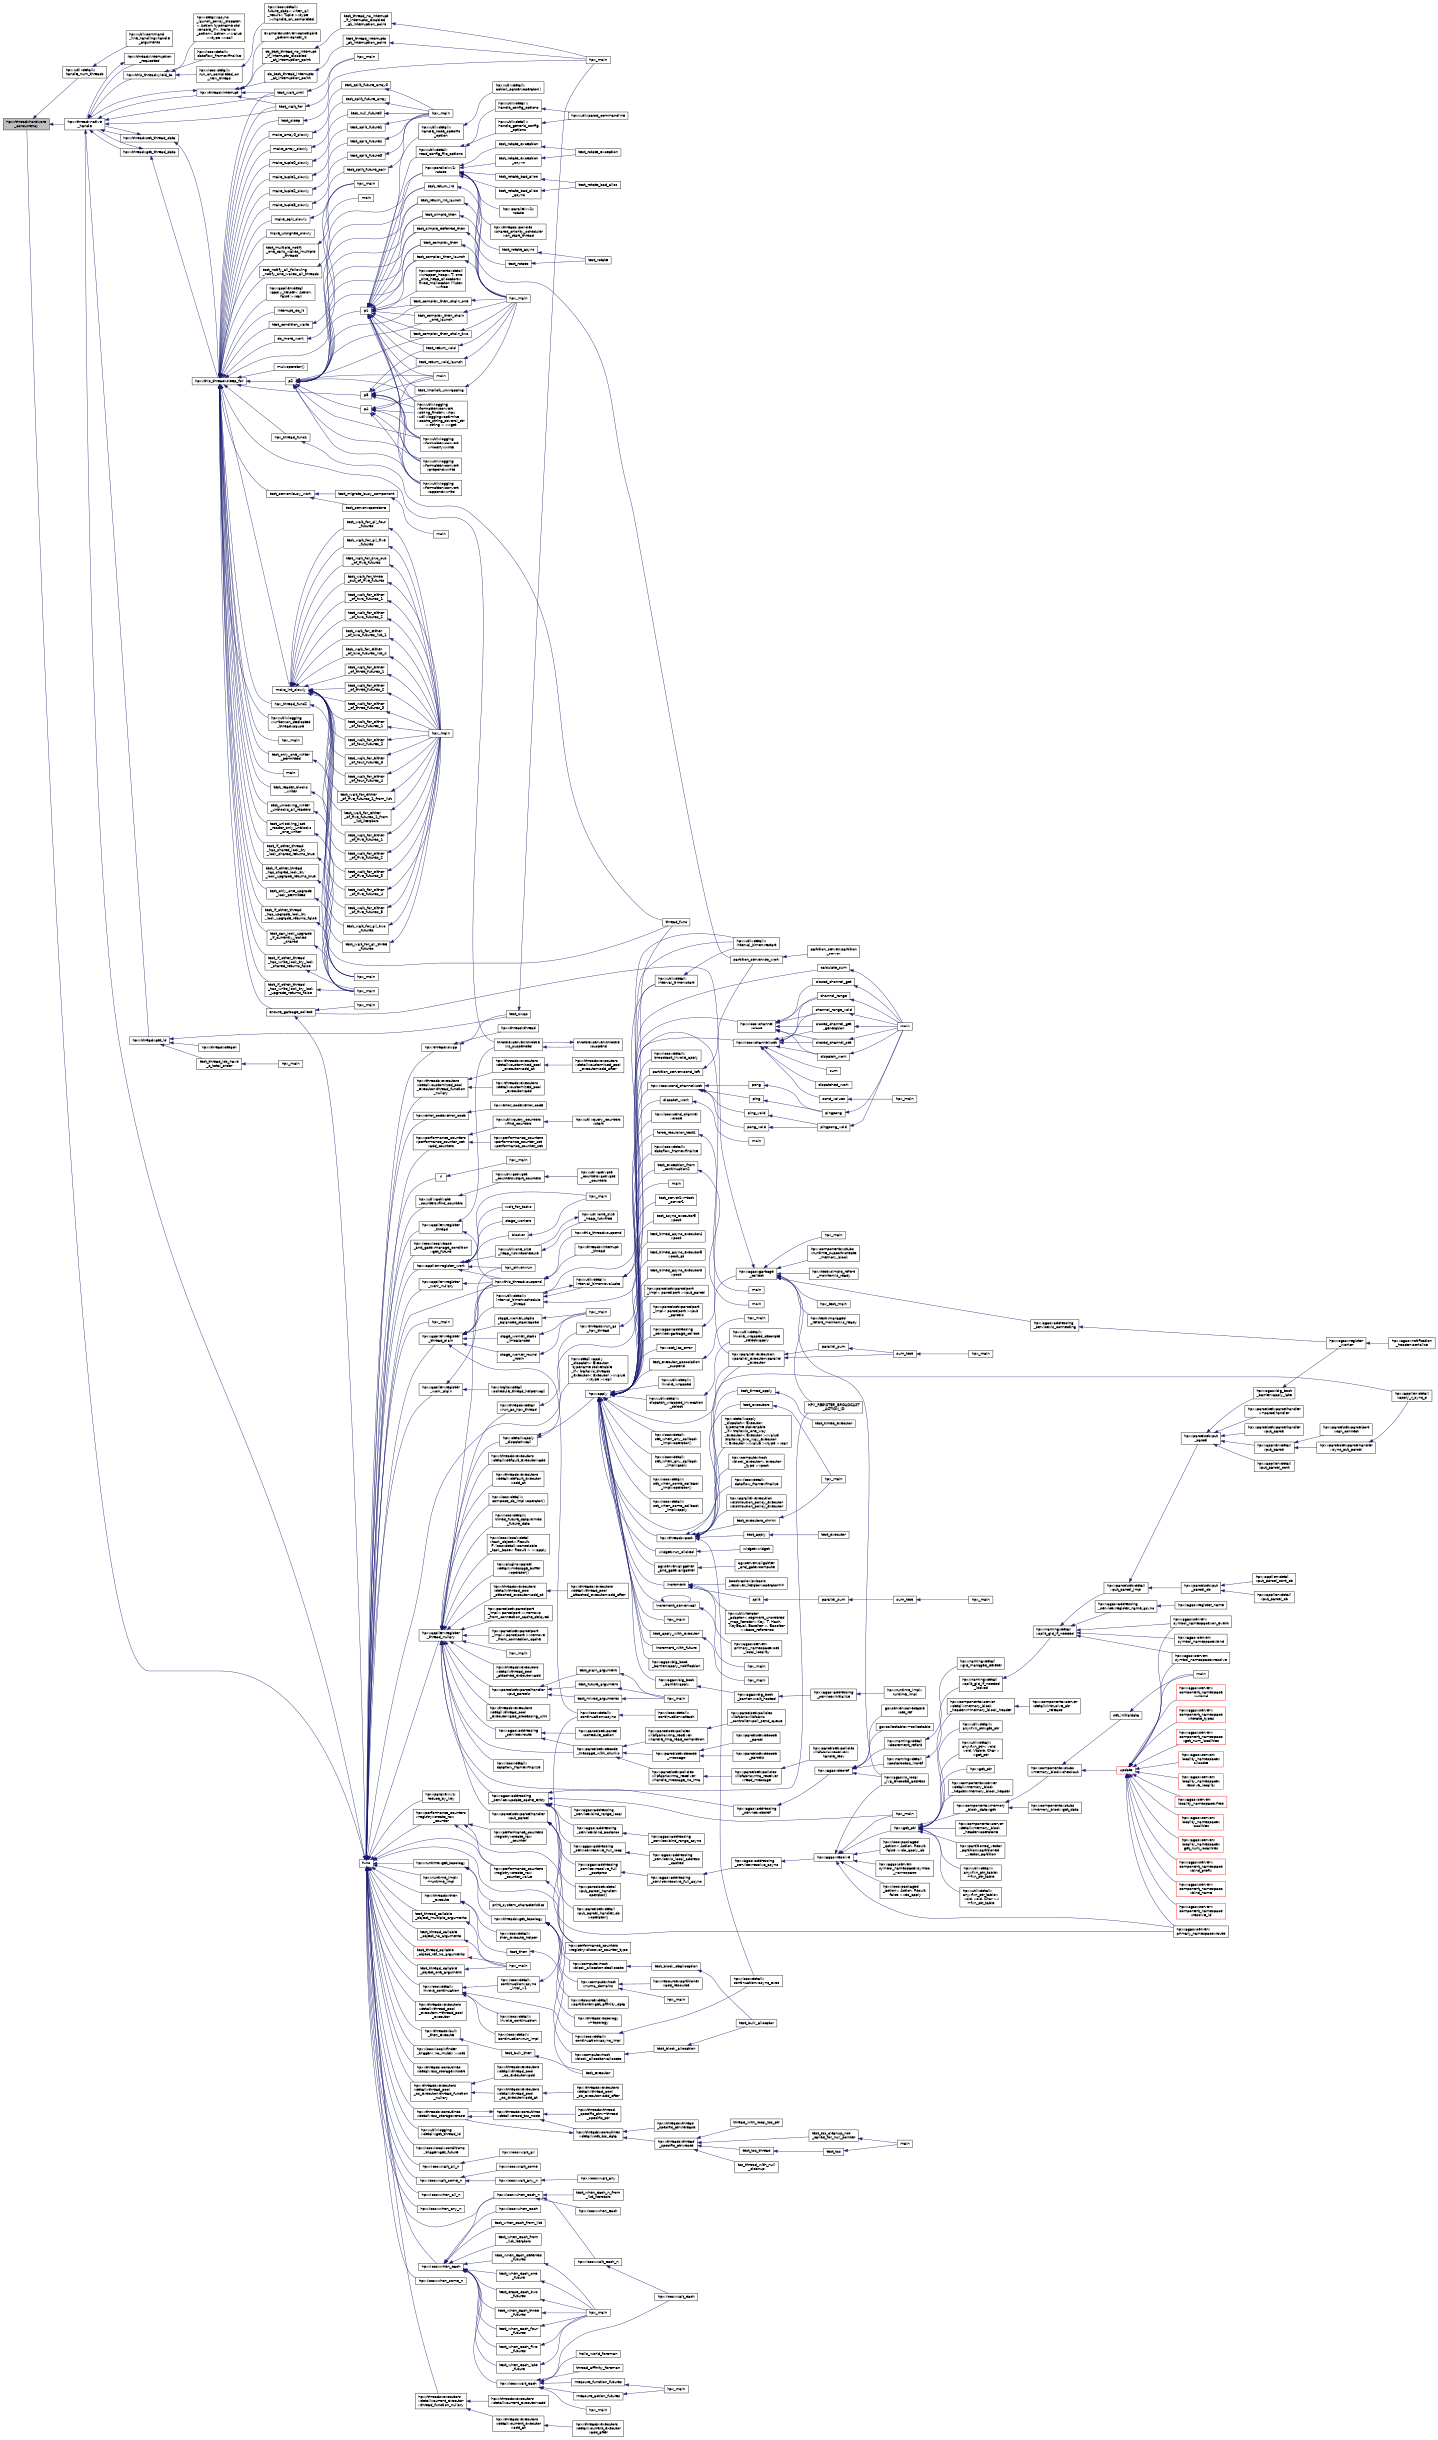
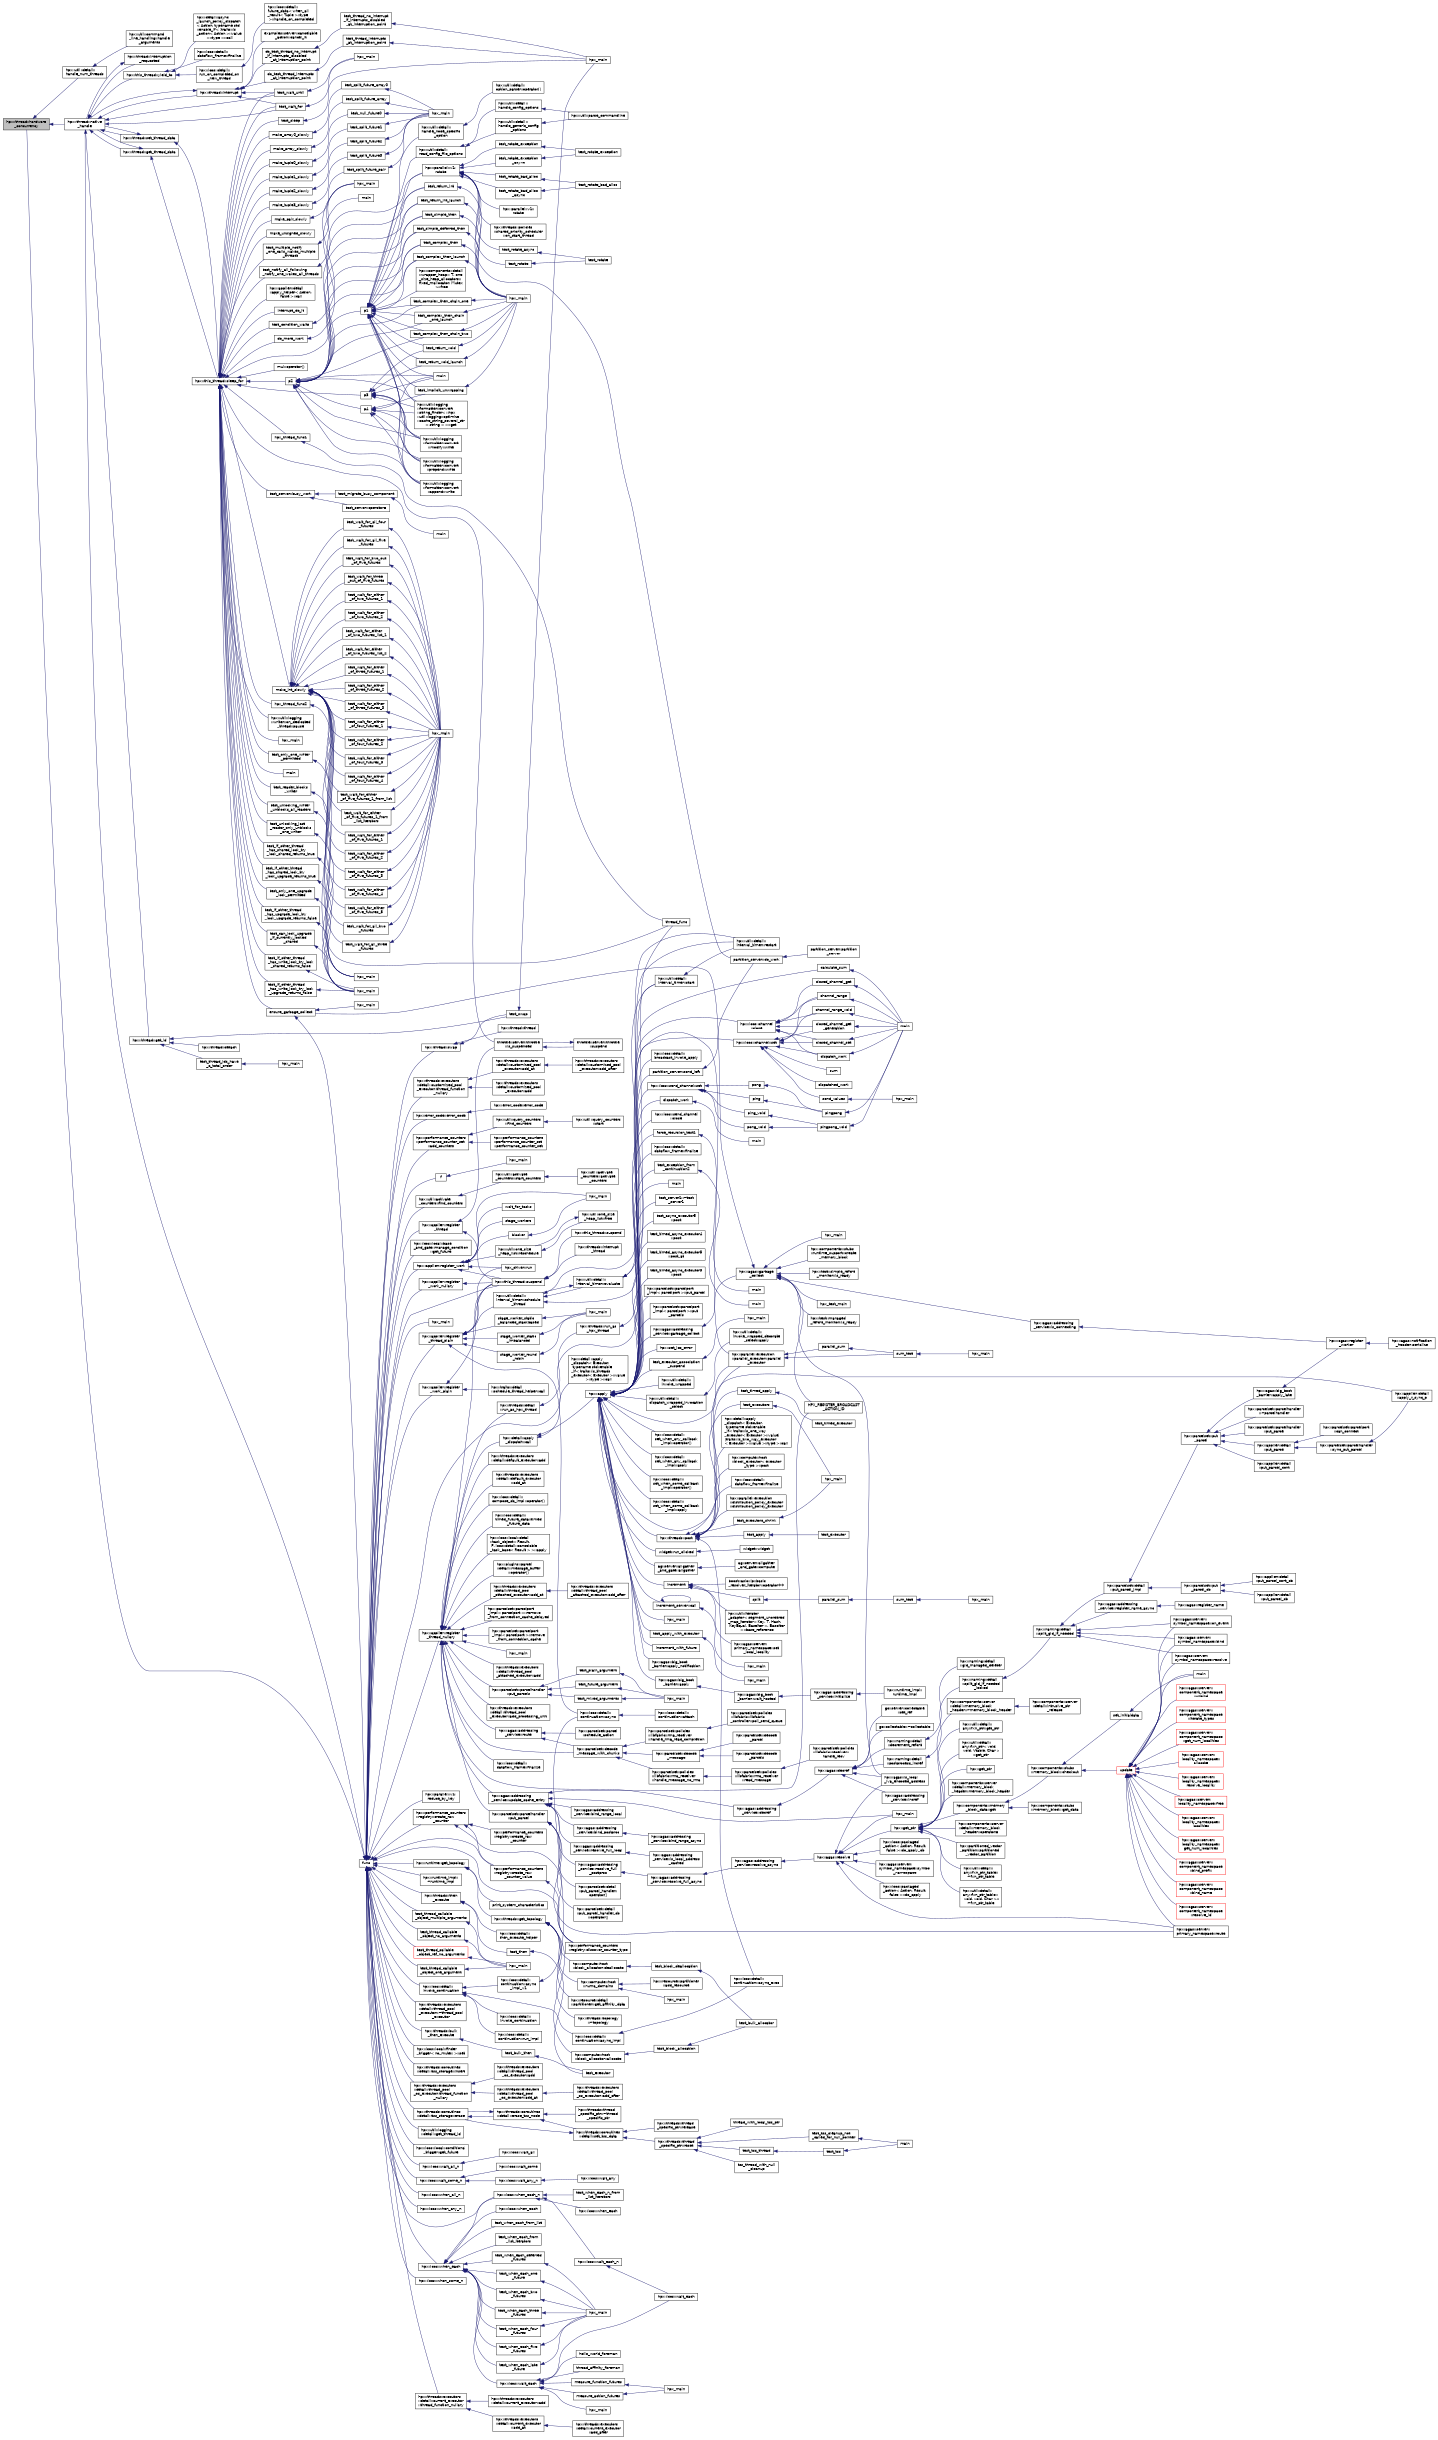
none -> (1161, 1706)
none -> (905, 1798)
(518, 2294) -> (518, 2294)
